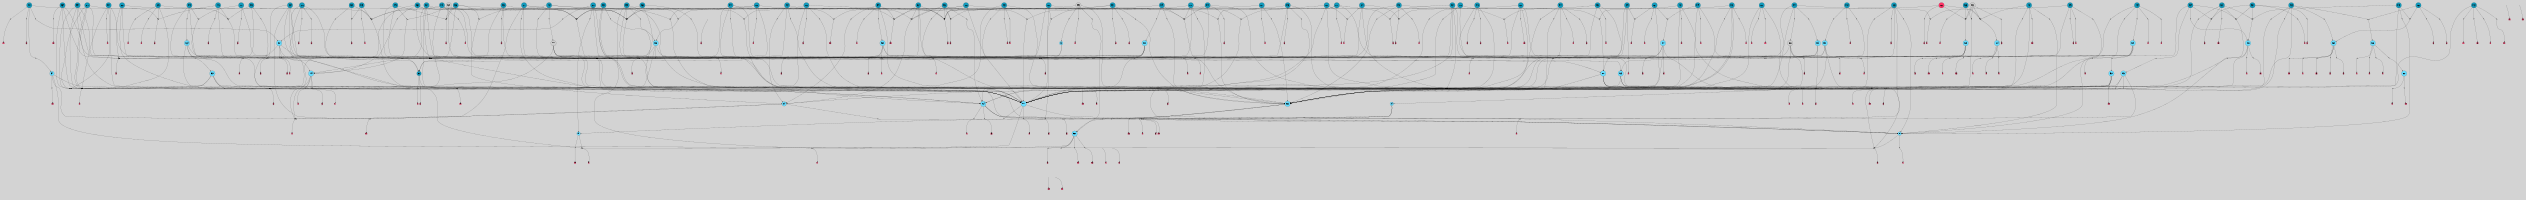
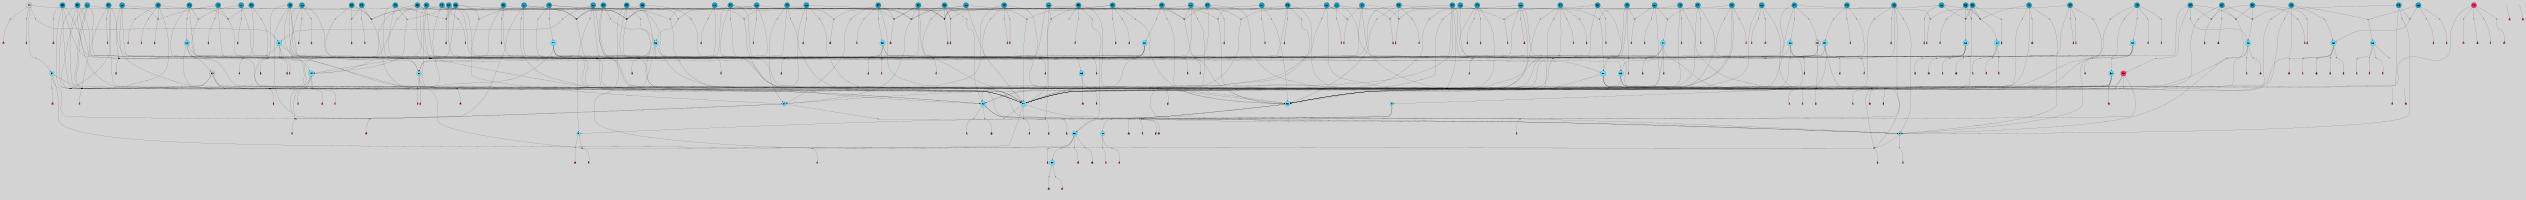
(29, 5) -> (29, 5)
(449, 5) -> (449, 5)
none -> (715, 5)
(1078, 5) -> (1078, 5)
(1941, 5) -> (1941, 5)
(1973, 5) -> (1973, 5)
(2474, 5) -> (2474, 5)
(553, 43) -> (553, 43)
(1061, 43) -> none
(1790, 43) -> (1790, 43)
(1818, 43) -> (1818, 43)
(212, 74) -> (212, 74)
(419, 74) -> (419, 74)
none -> (1082, 74)
none -> (1097, 74)
(2123, 74) -> (2123, 74)
(2404, 74) -> none
none -> (1103, 134)
none -> (1052, 163)
